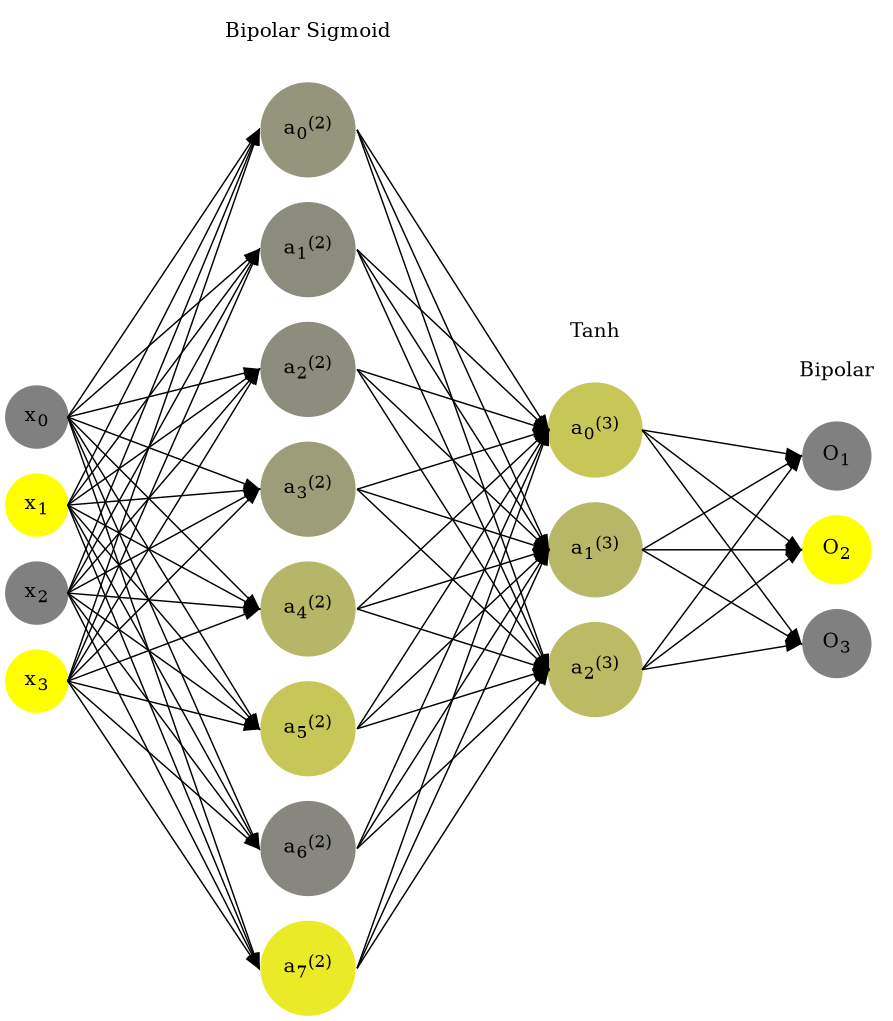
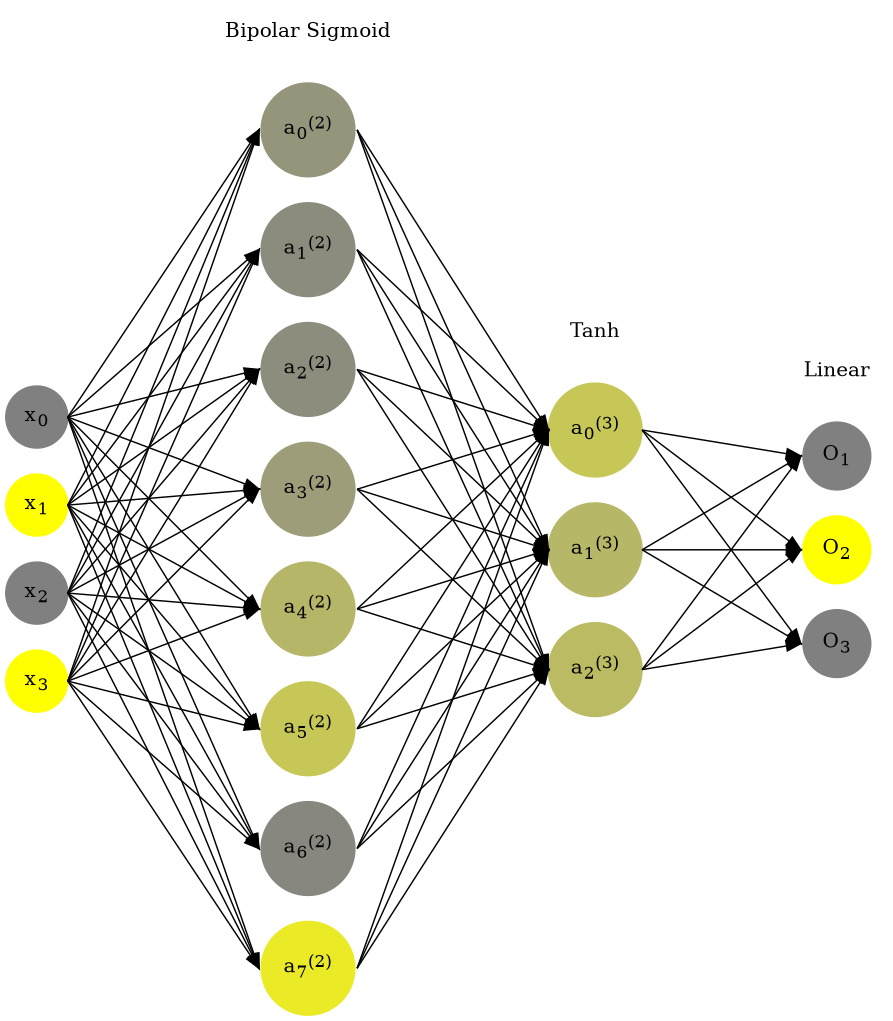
(837, 371) -> (837, 371)
